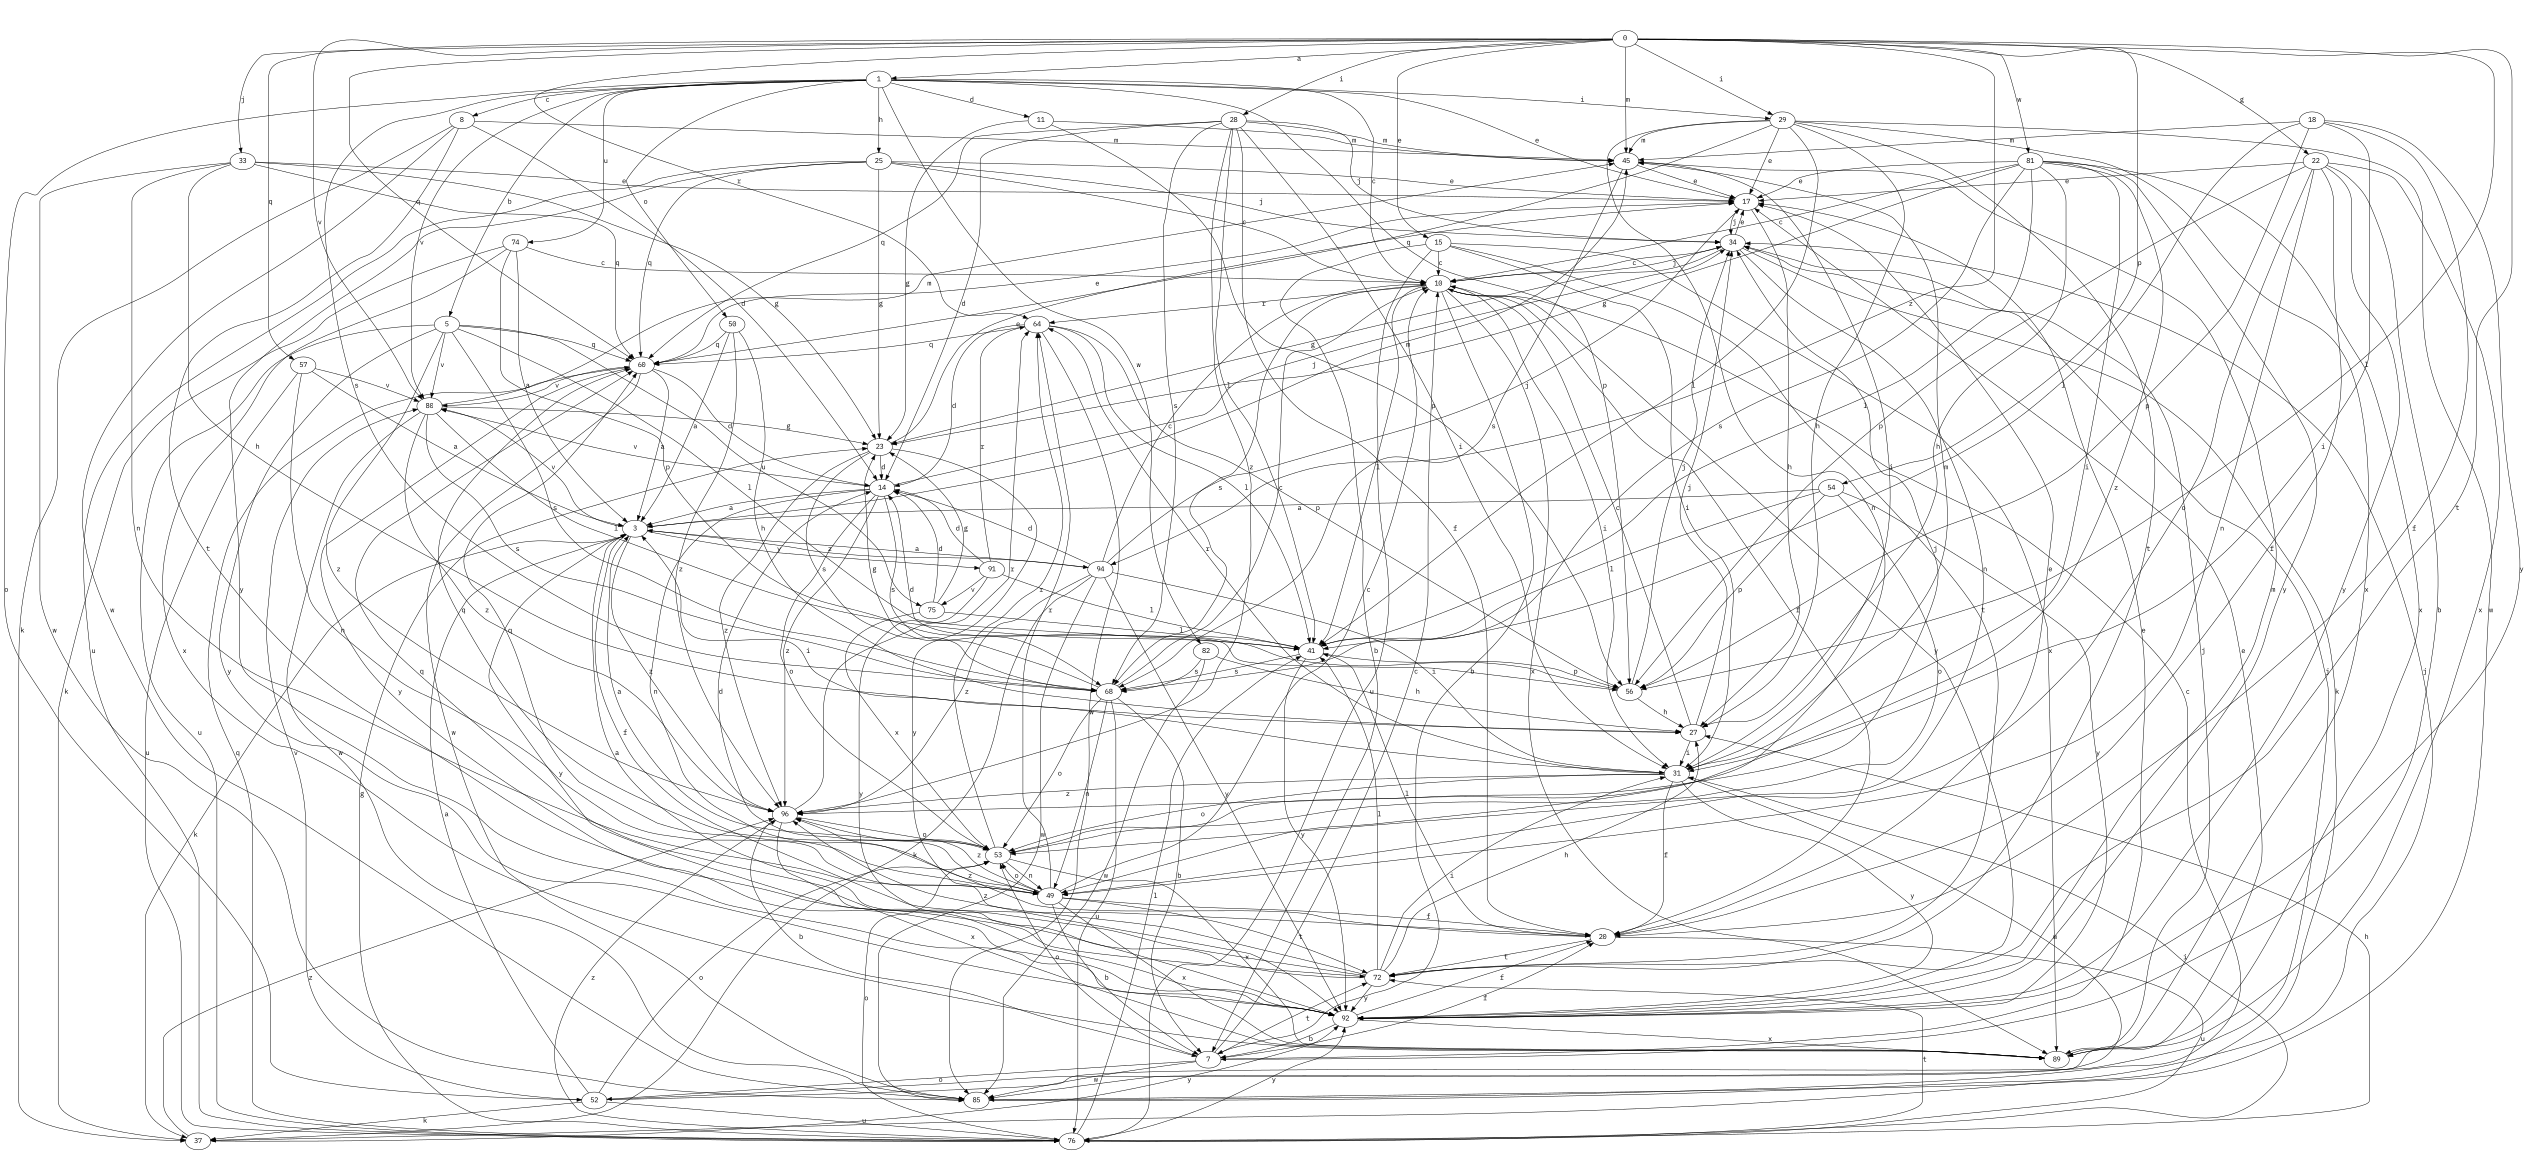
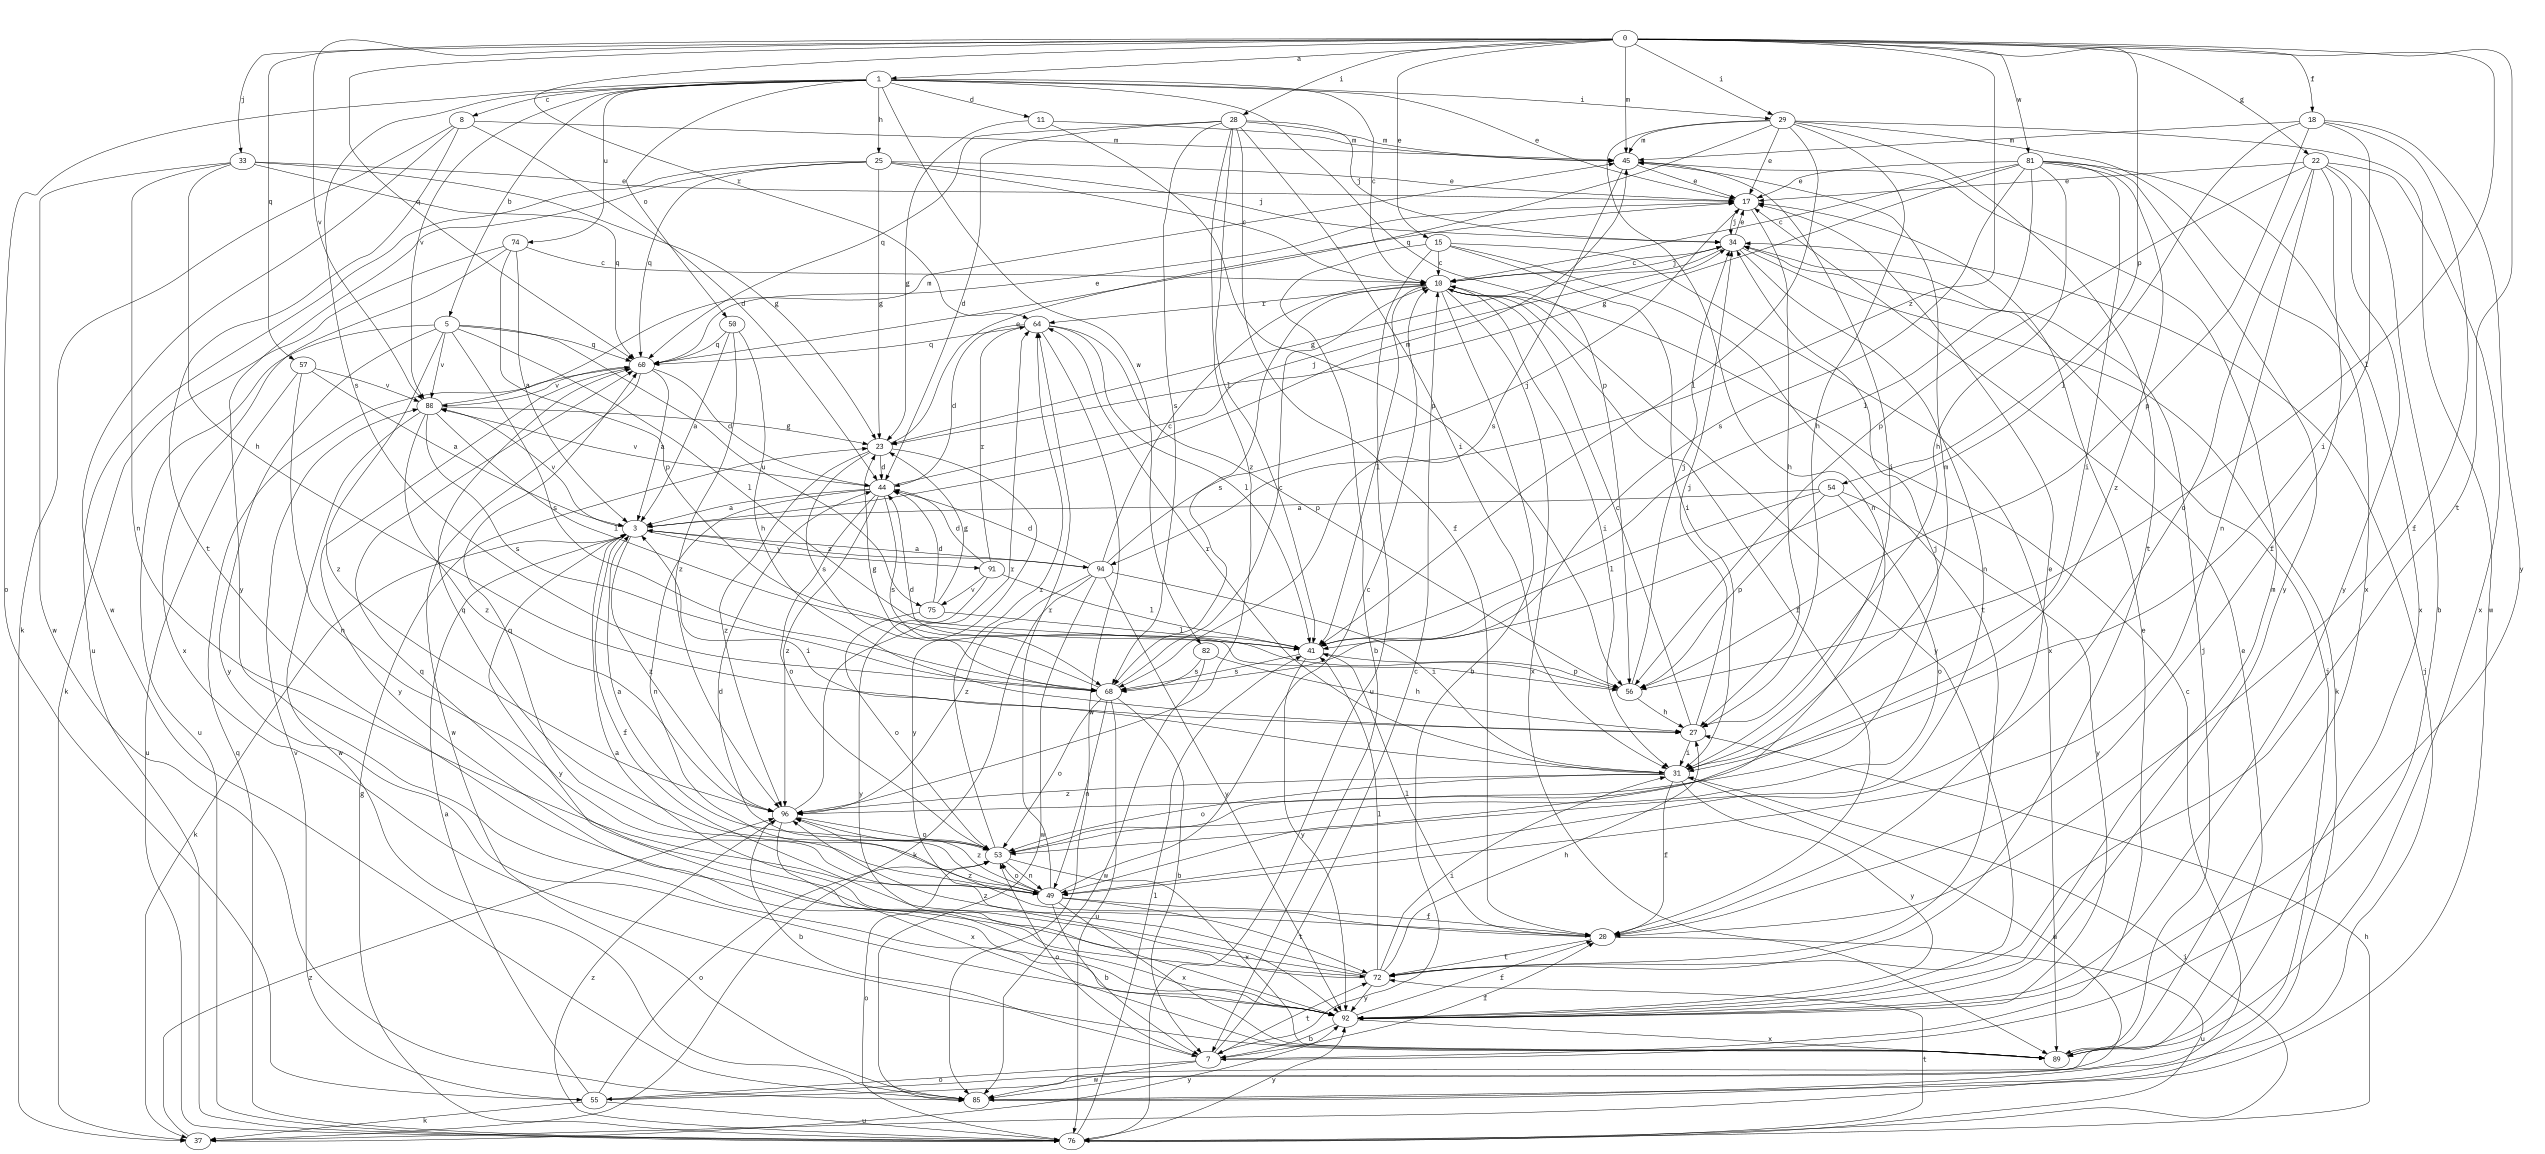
none -> (1994, 44)
(882, 488) -> (882, 488)
(897, 733) -> (897, 733)
(594, 1101) -> (594, 1101)
